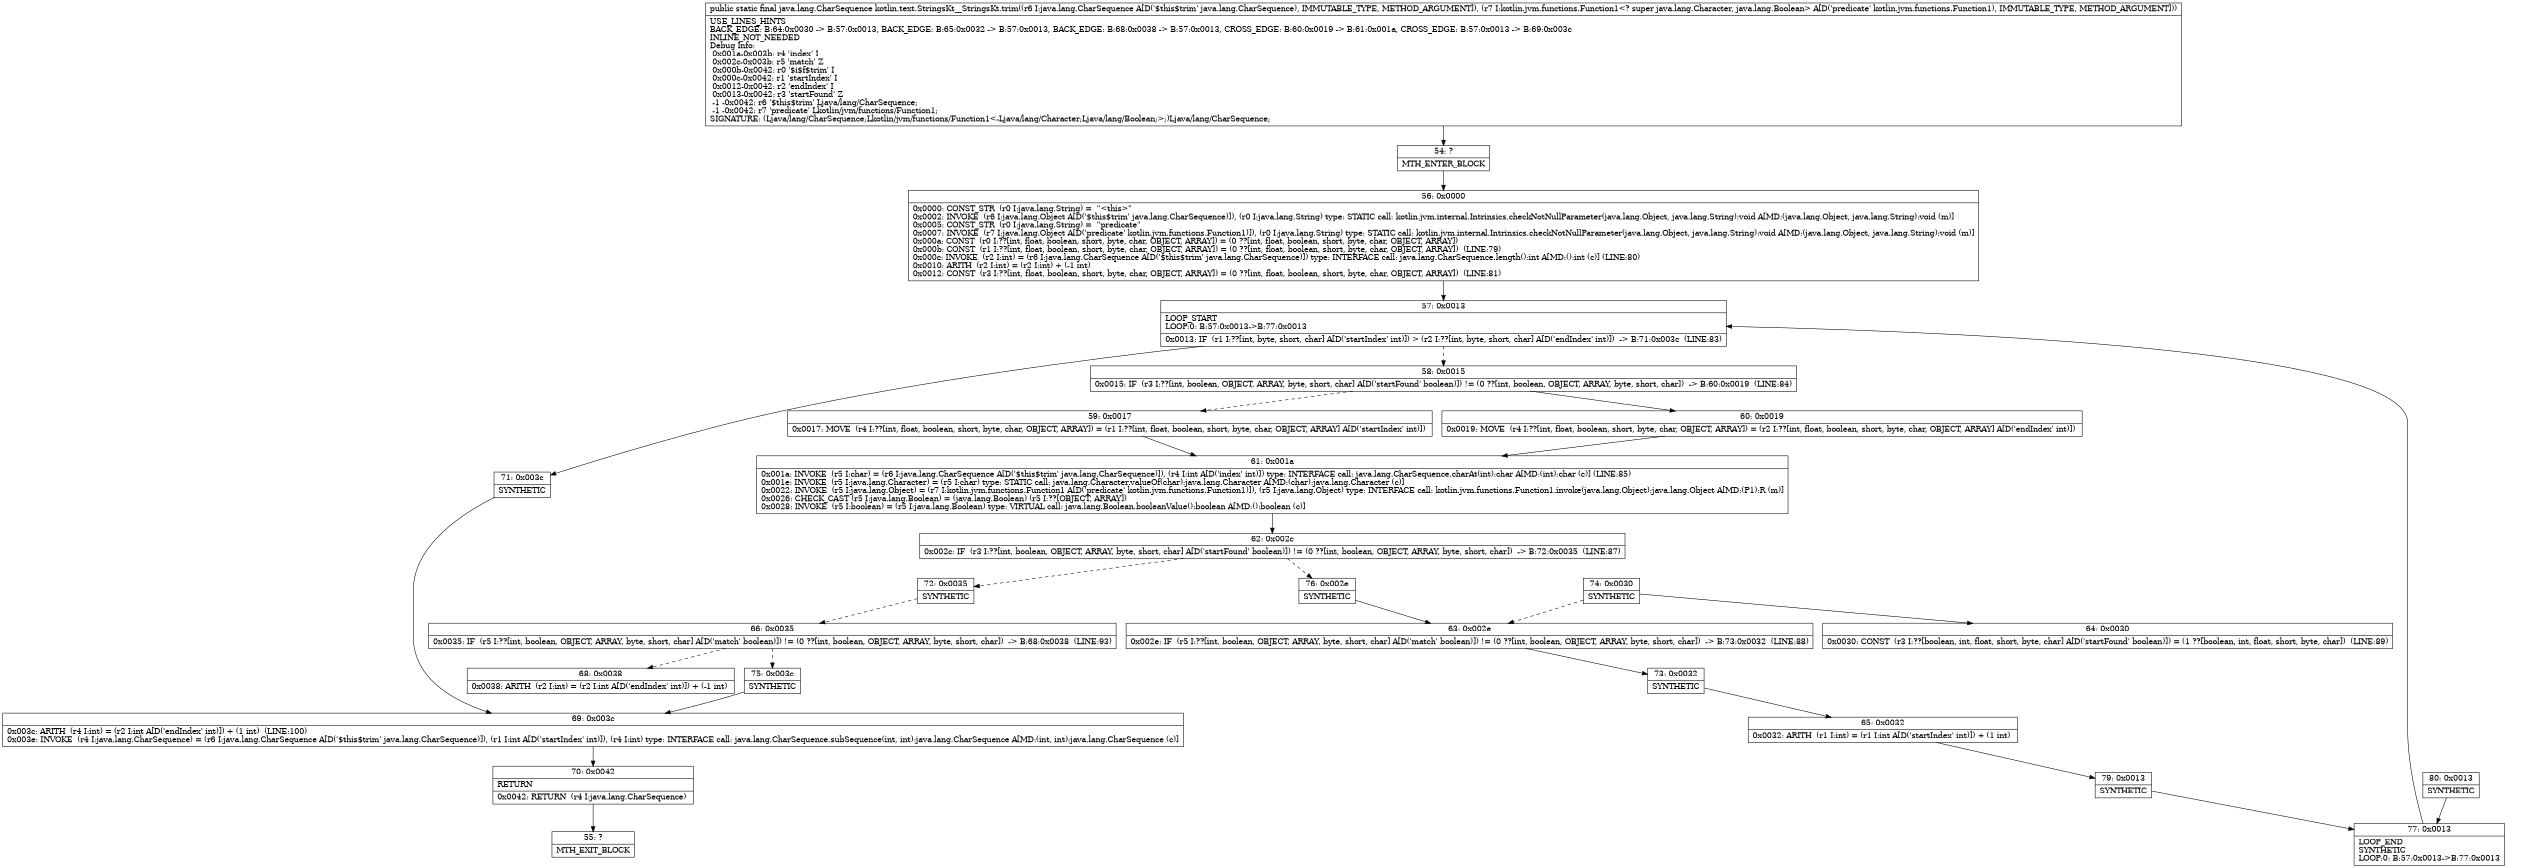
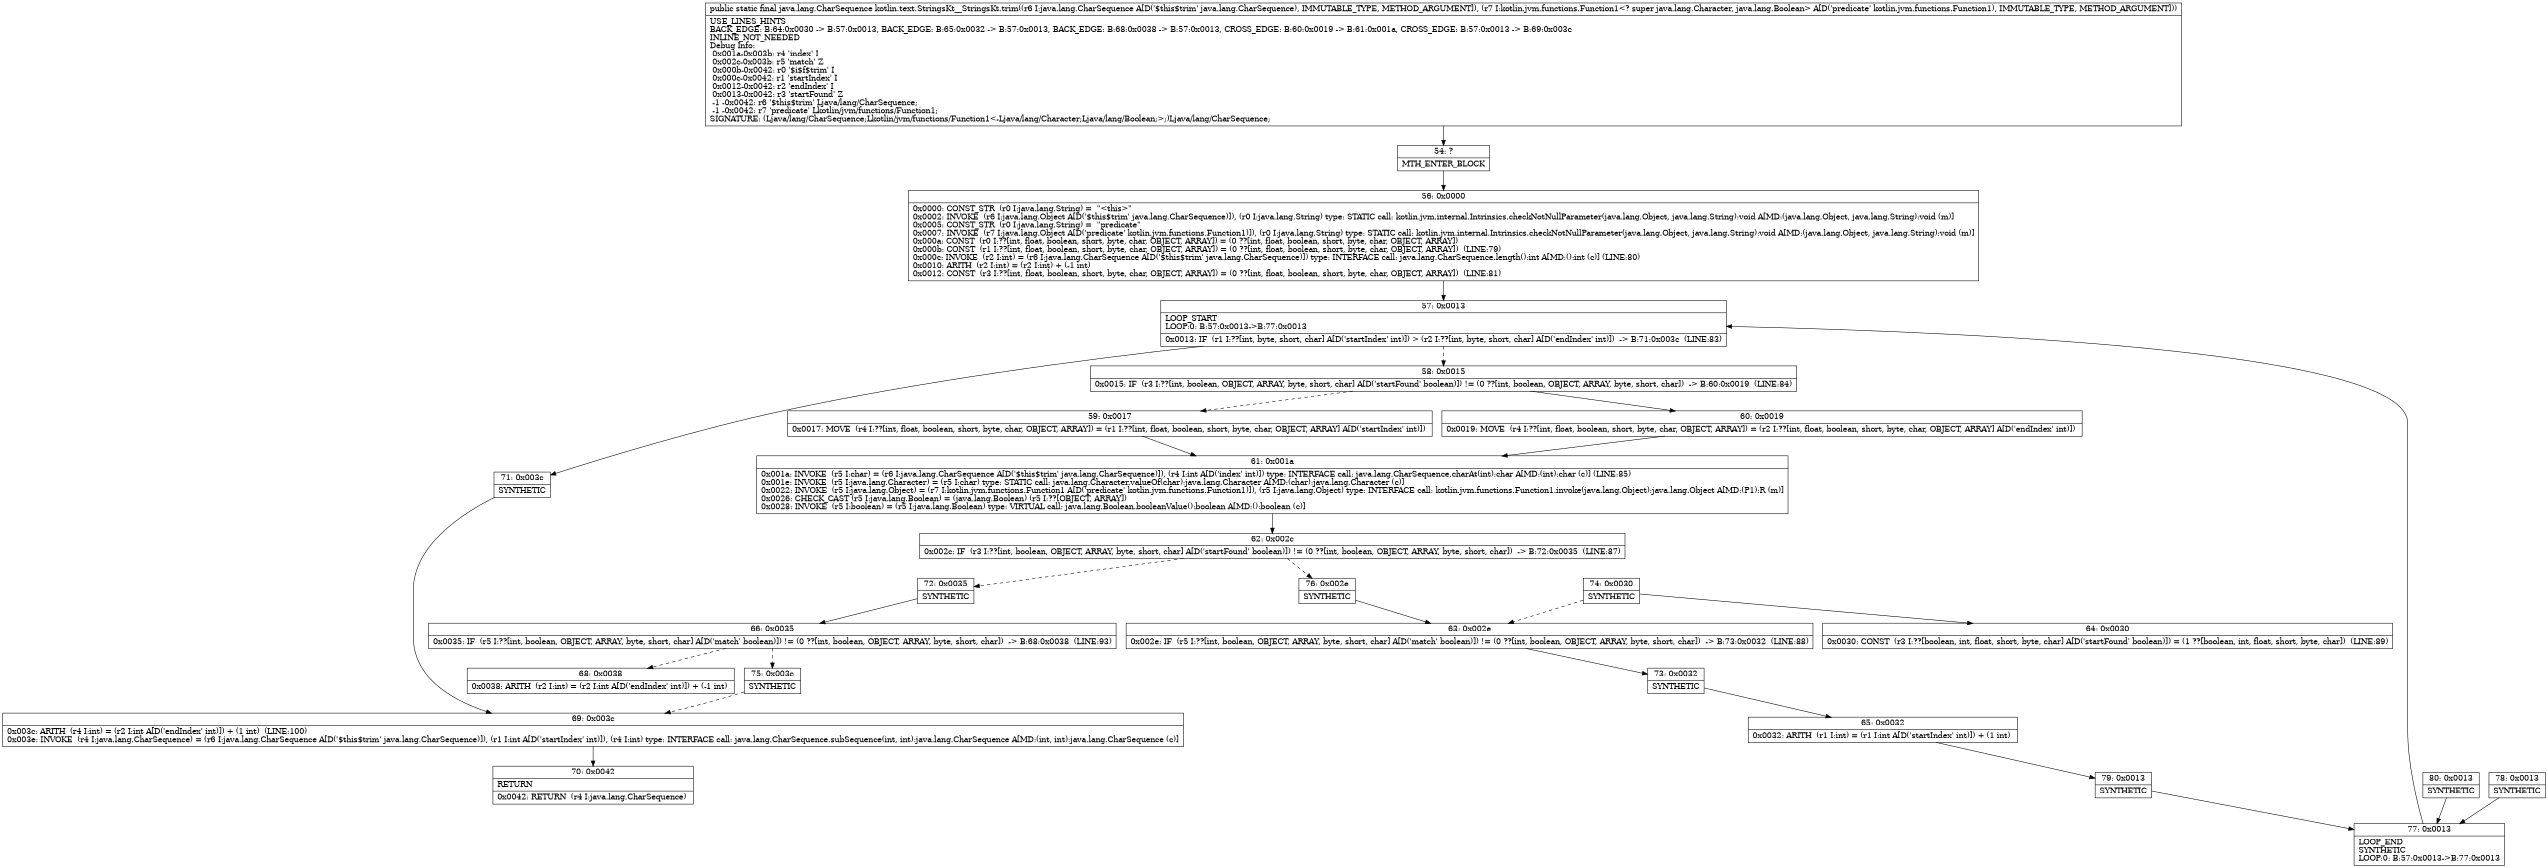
(871, 610) -> (871, 610)
(707, 703) -> (707, 703)
none -> (2517, 785)
(593, 844) -> none
